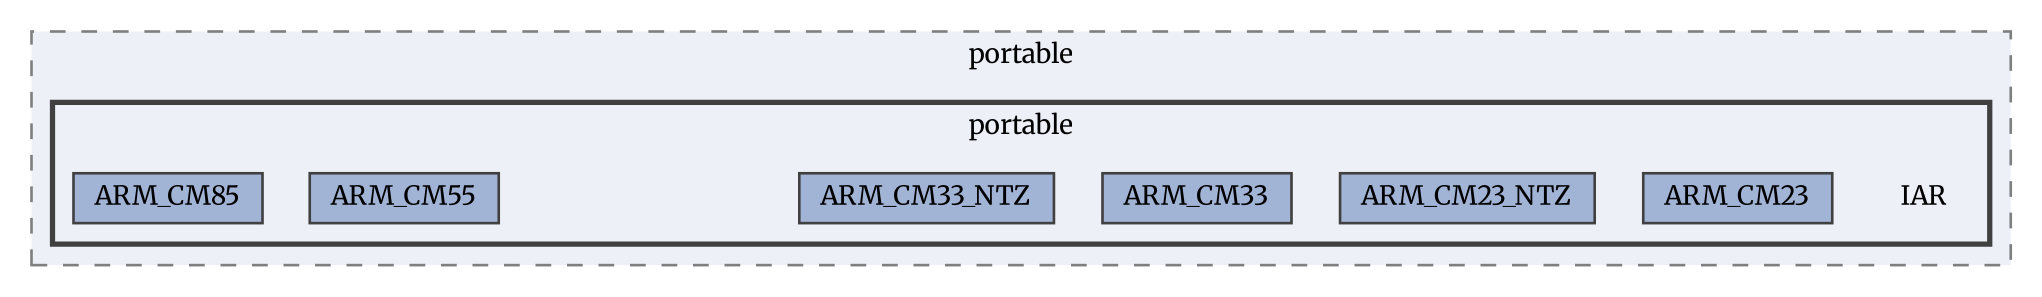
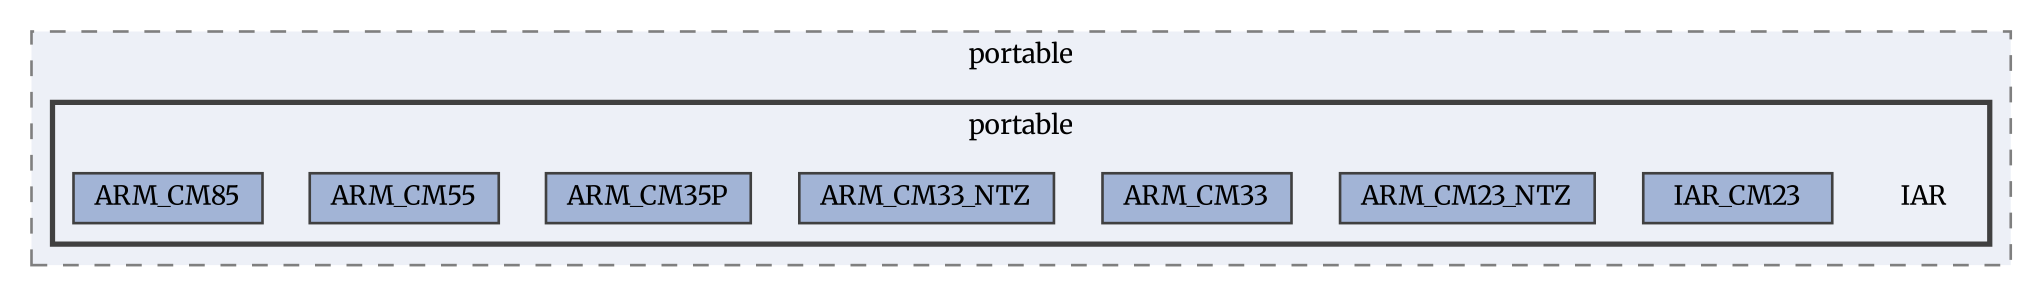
none -> (648, 198)
(1738, 198) -> (1738, 198)
